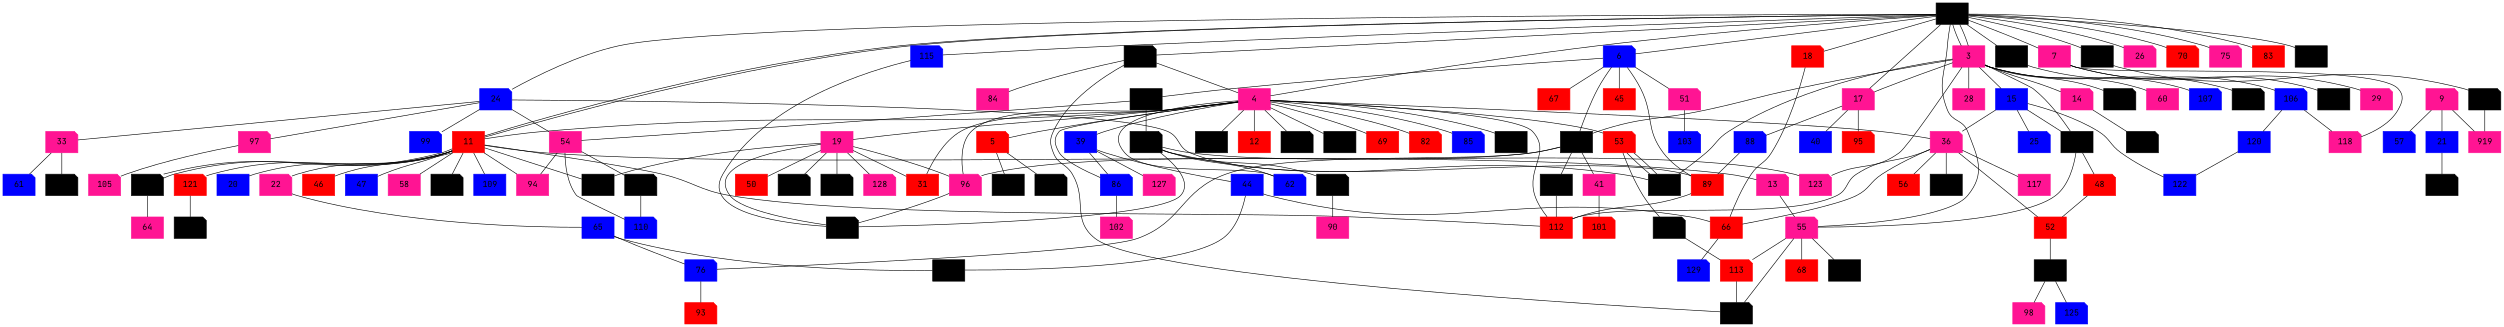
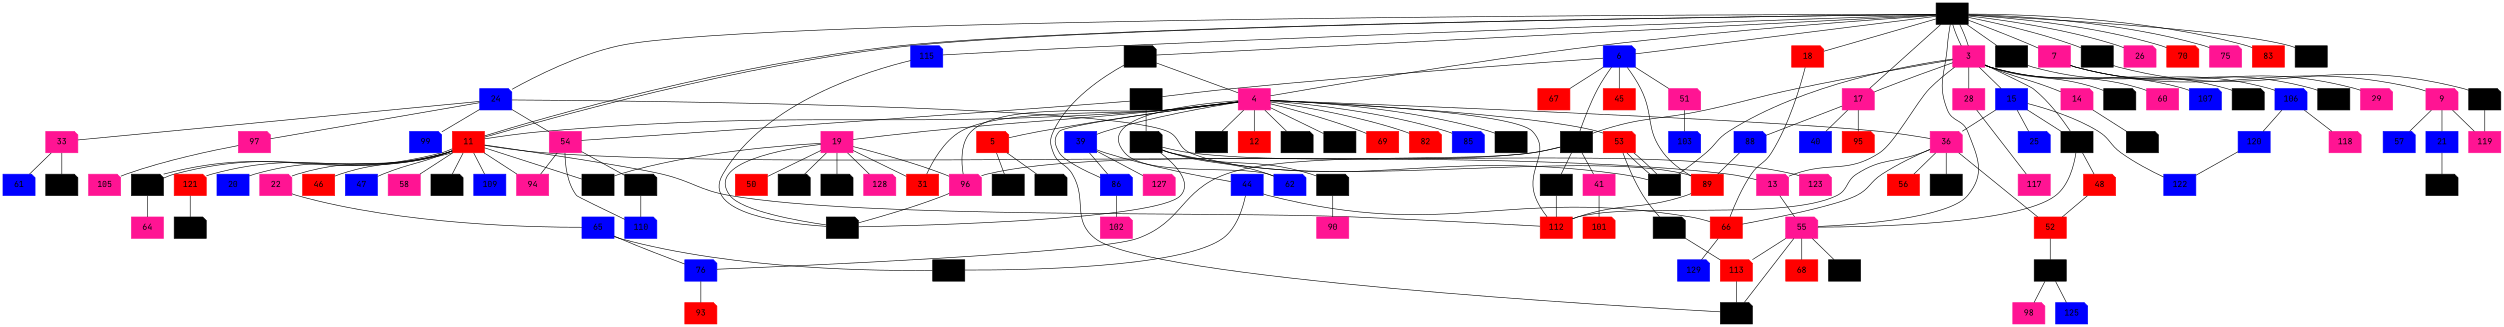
(2270, 72) -> (2248, 79)
(993, 99) -> none
(1910, 140) -> (1887, 146)
(2485, 142) -> (2485, 142)
(1990, 163) -> (2001, 142)
